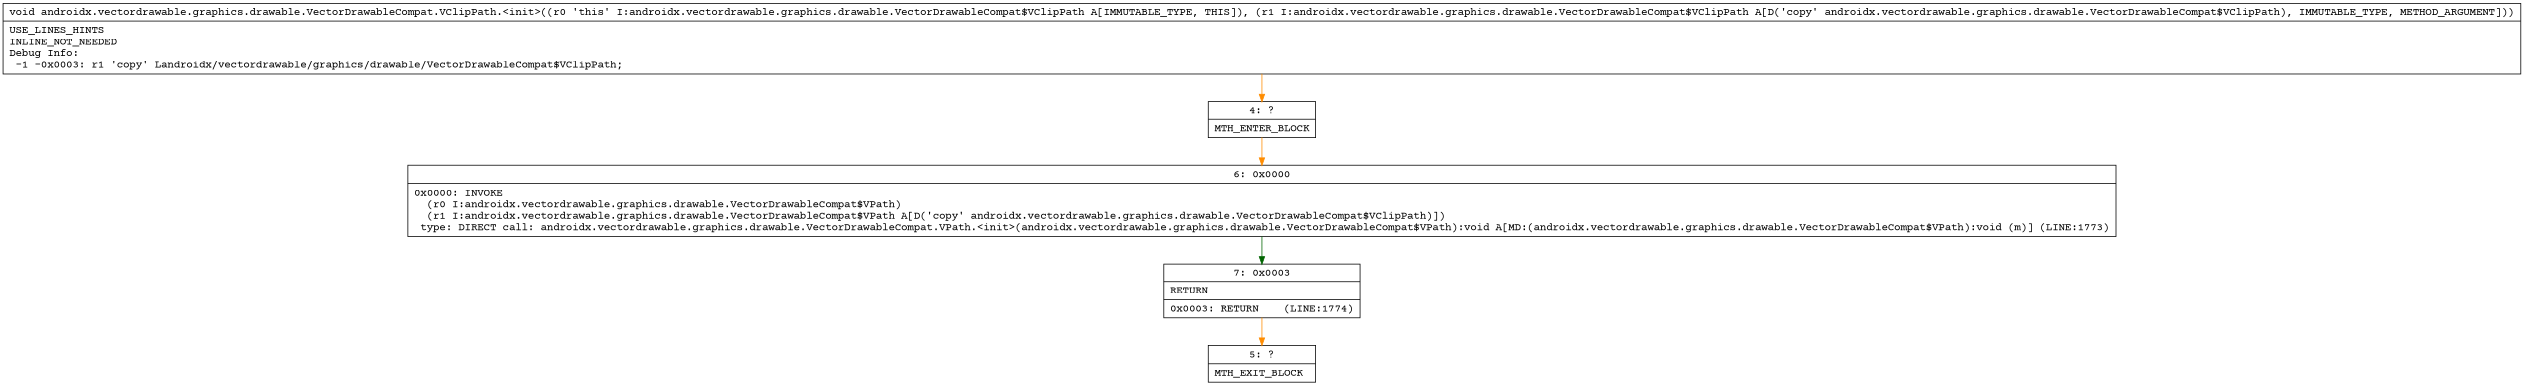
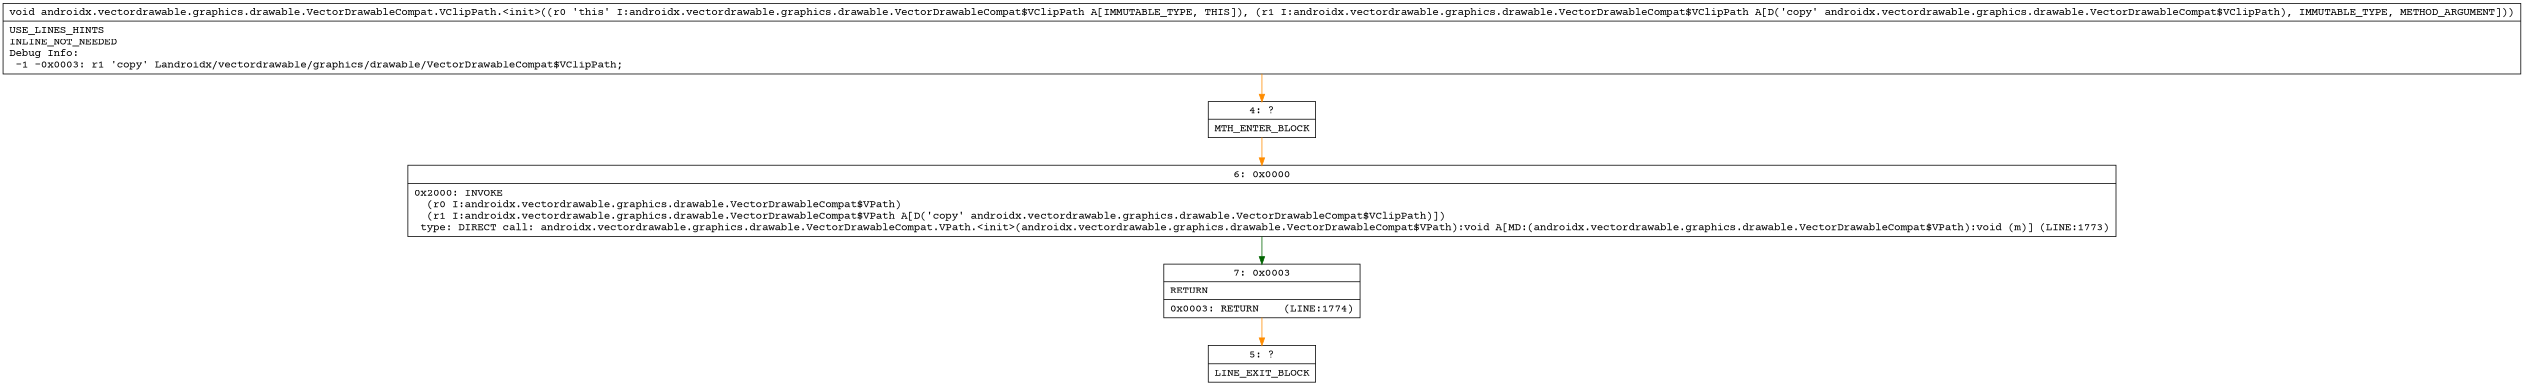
(465, 192) -> (465, 192)
(1259, 373) -> (1262, 373)
